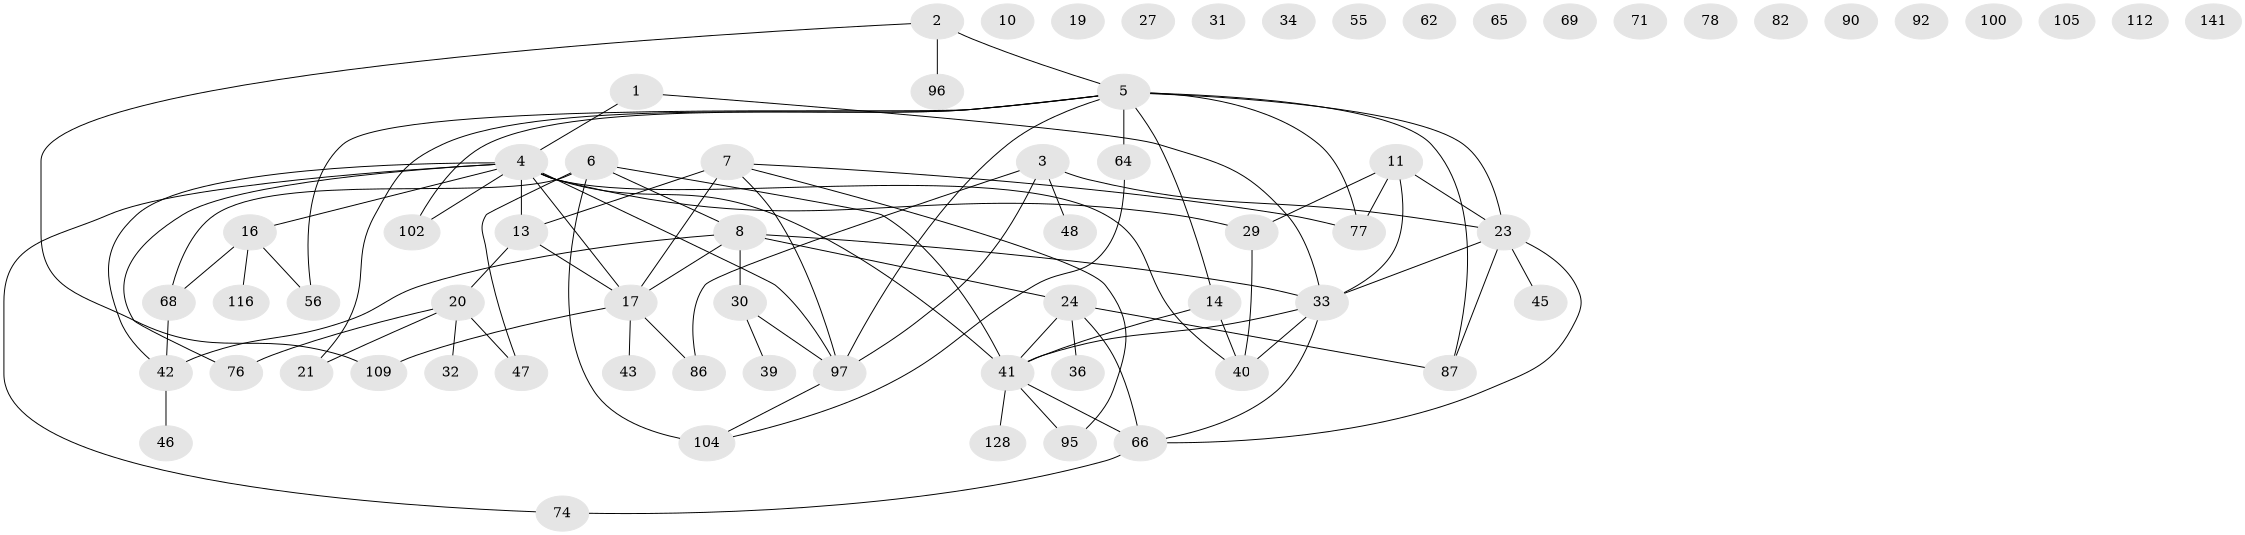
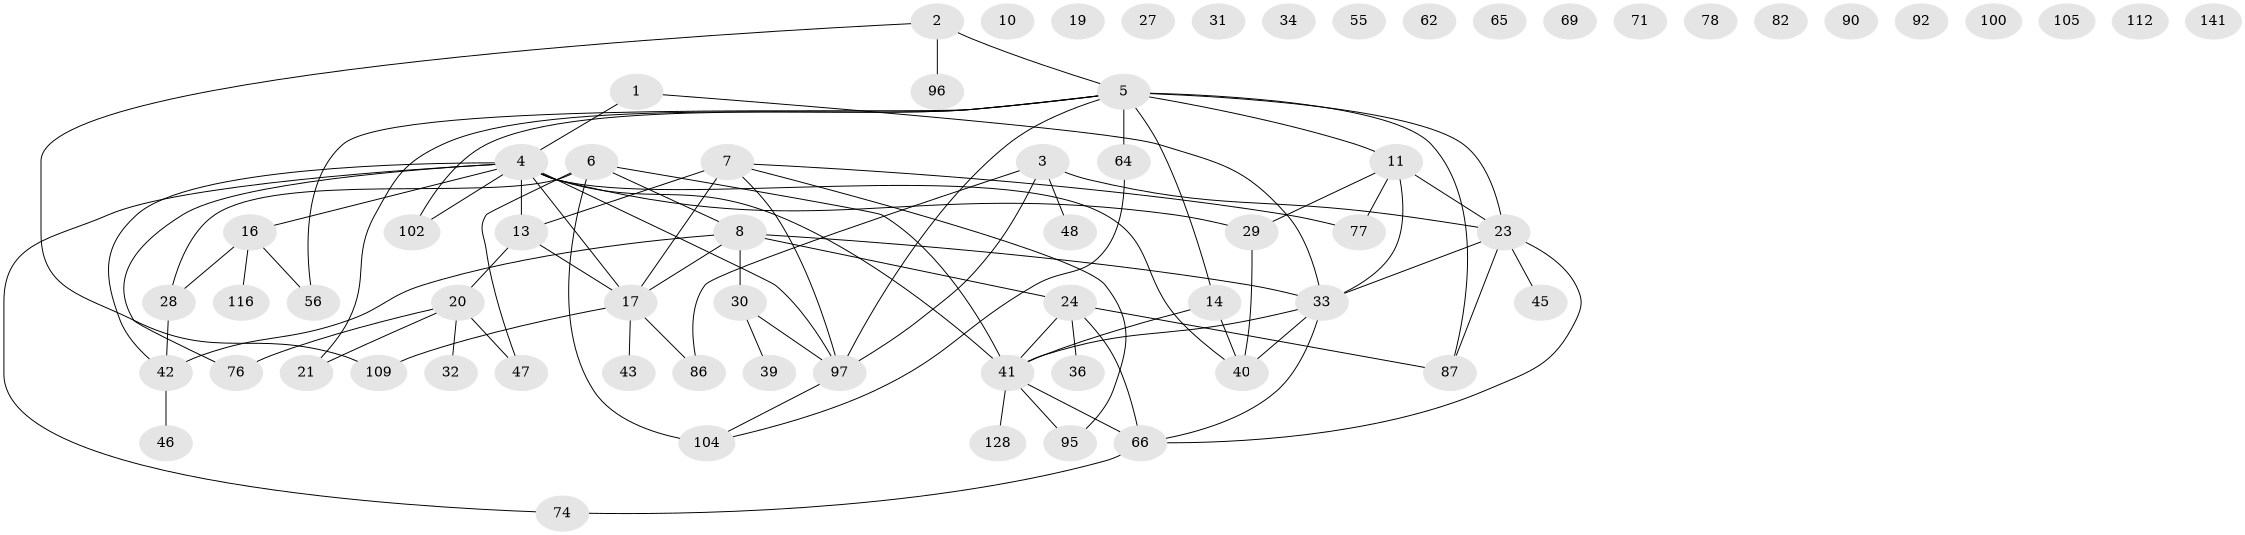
(1277, 119) -> (1263, 120)
(169, 303) -> (169, 303)
